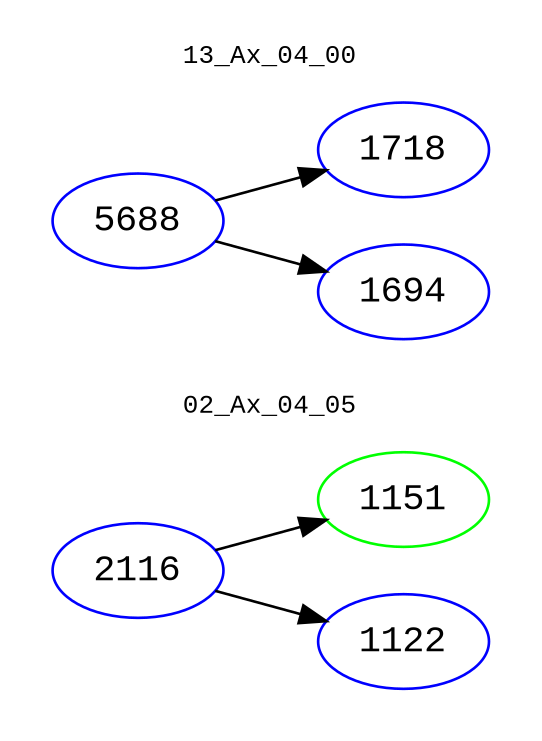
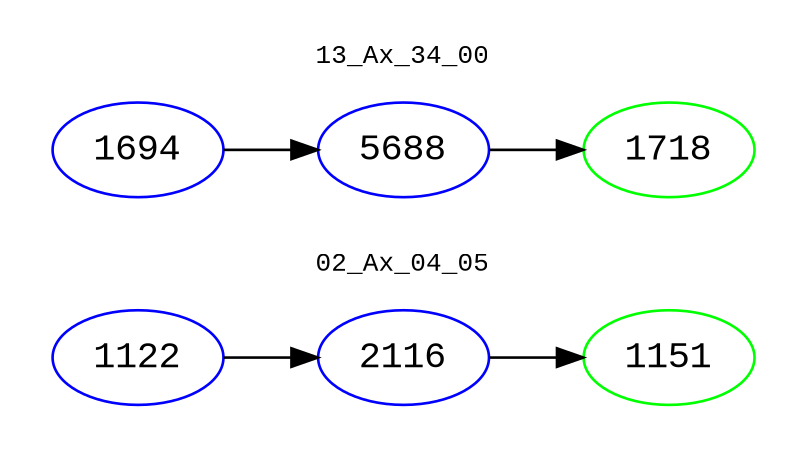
(271, 57) -> (404, 57)
(404, 150) -> (669, 150)
(258, 253) -> (257, 150)
(258, 603) -> (257, 358)
